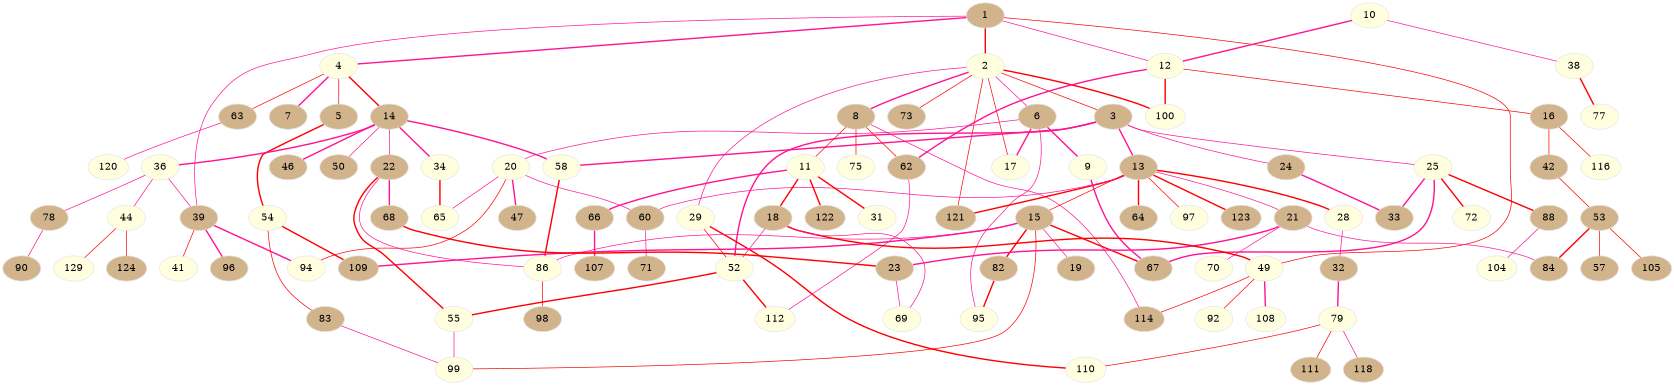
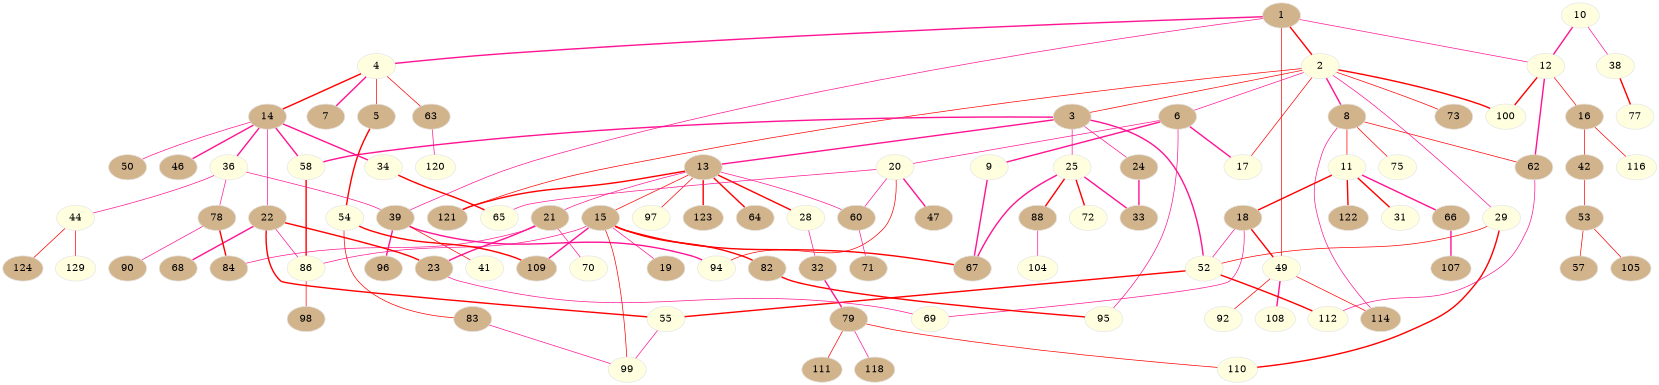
(1574, 243) -> (222, 239)
(520, 250) -> (353, 240)
(1337, 319) -> (849, 319)
